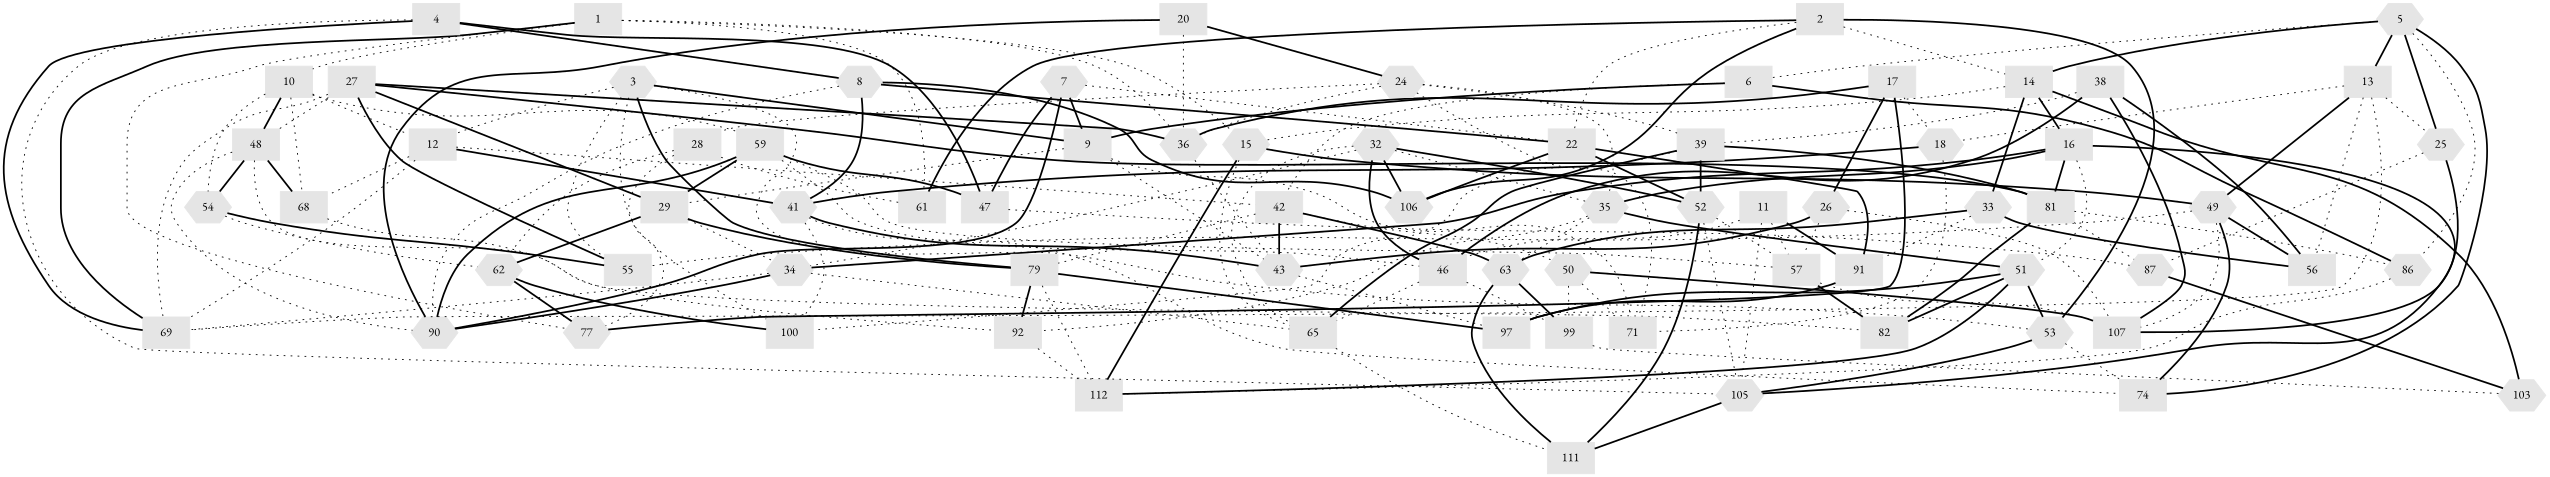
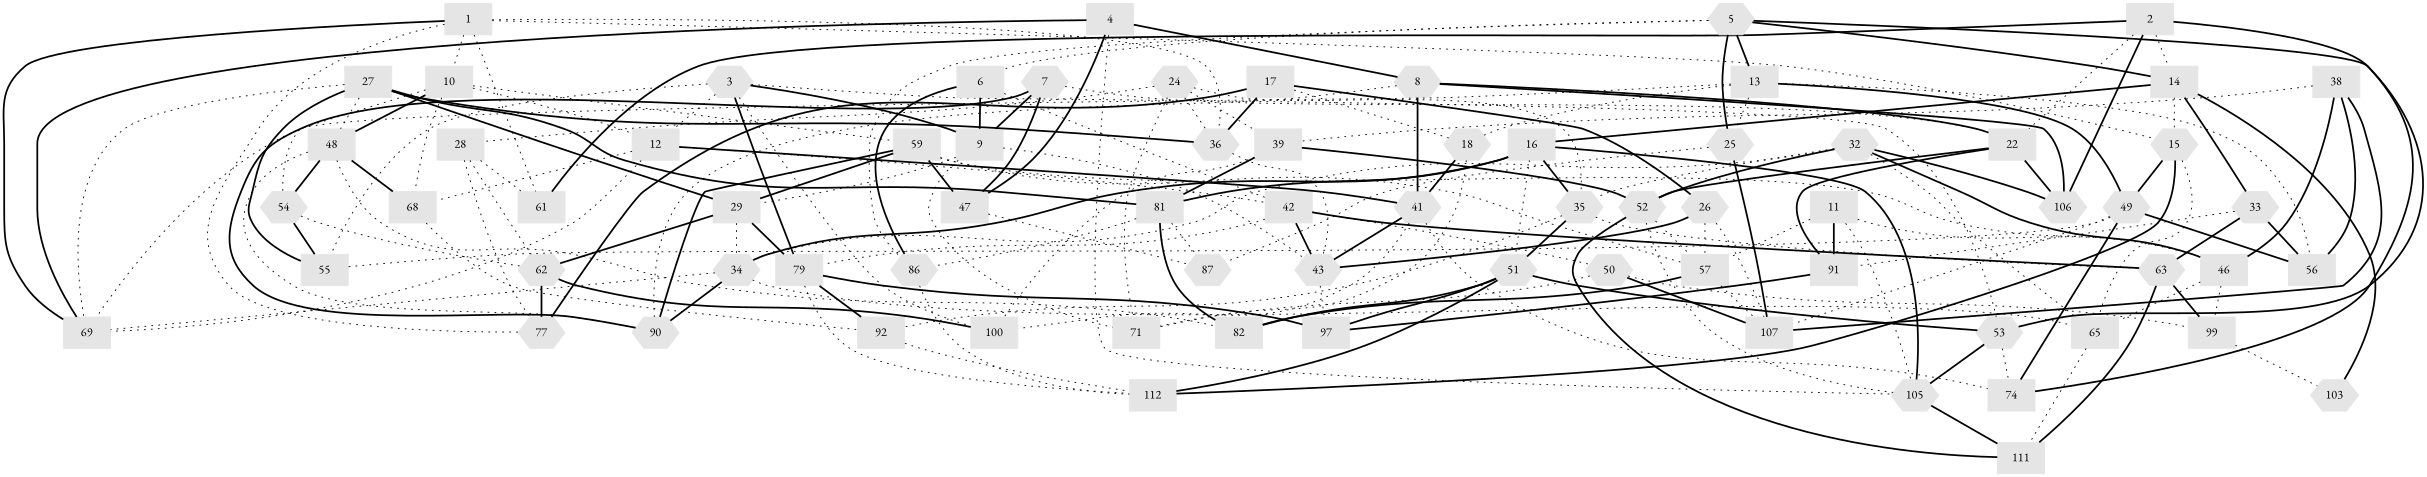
(1183, 19) -> none
(1491, 206) -> none
(2336, 333) -> none
